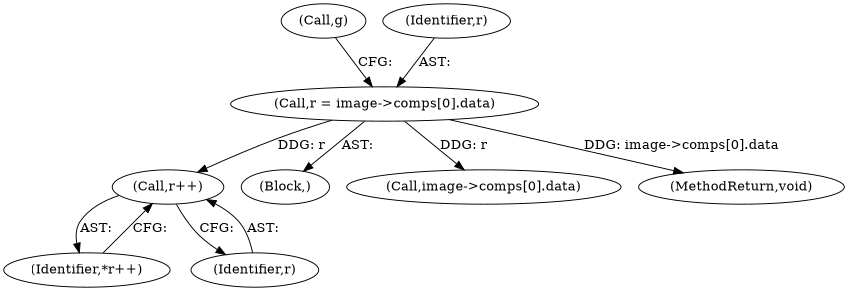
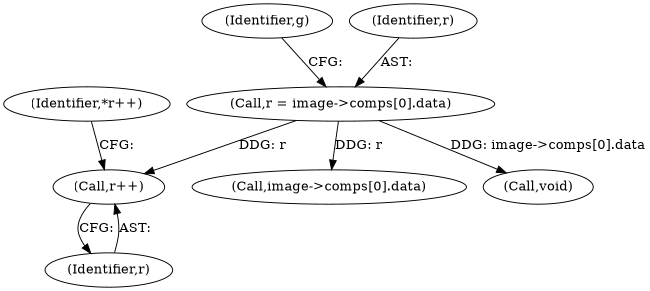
(324, 21) -> (267, 21)
(285, 187) -> none
(741, 187) -> (538, 187)
(88, 212) -> none
